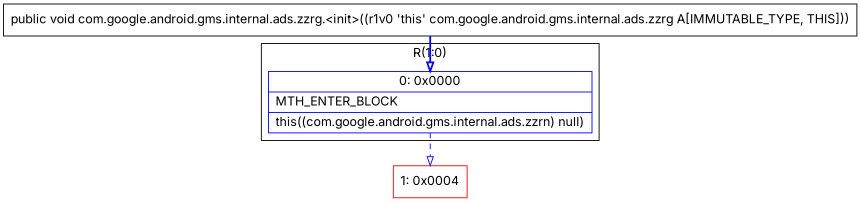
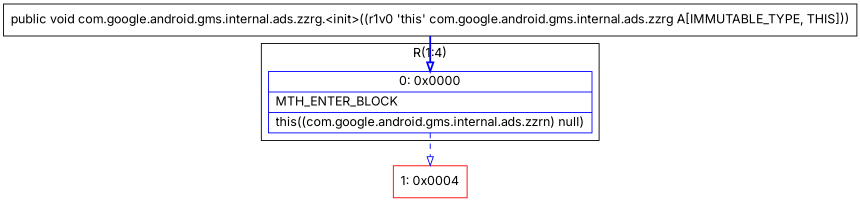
(430, 54) -> (430, 54)
